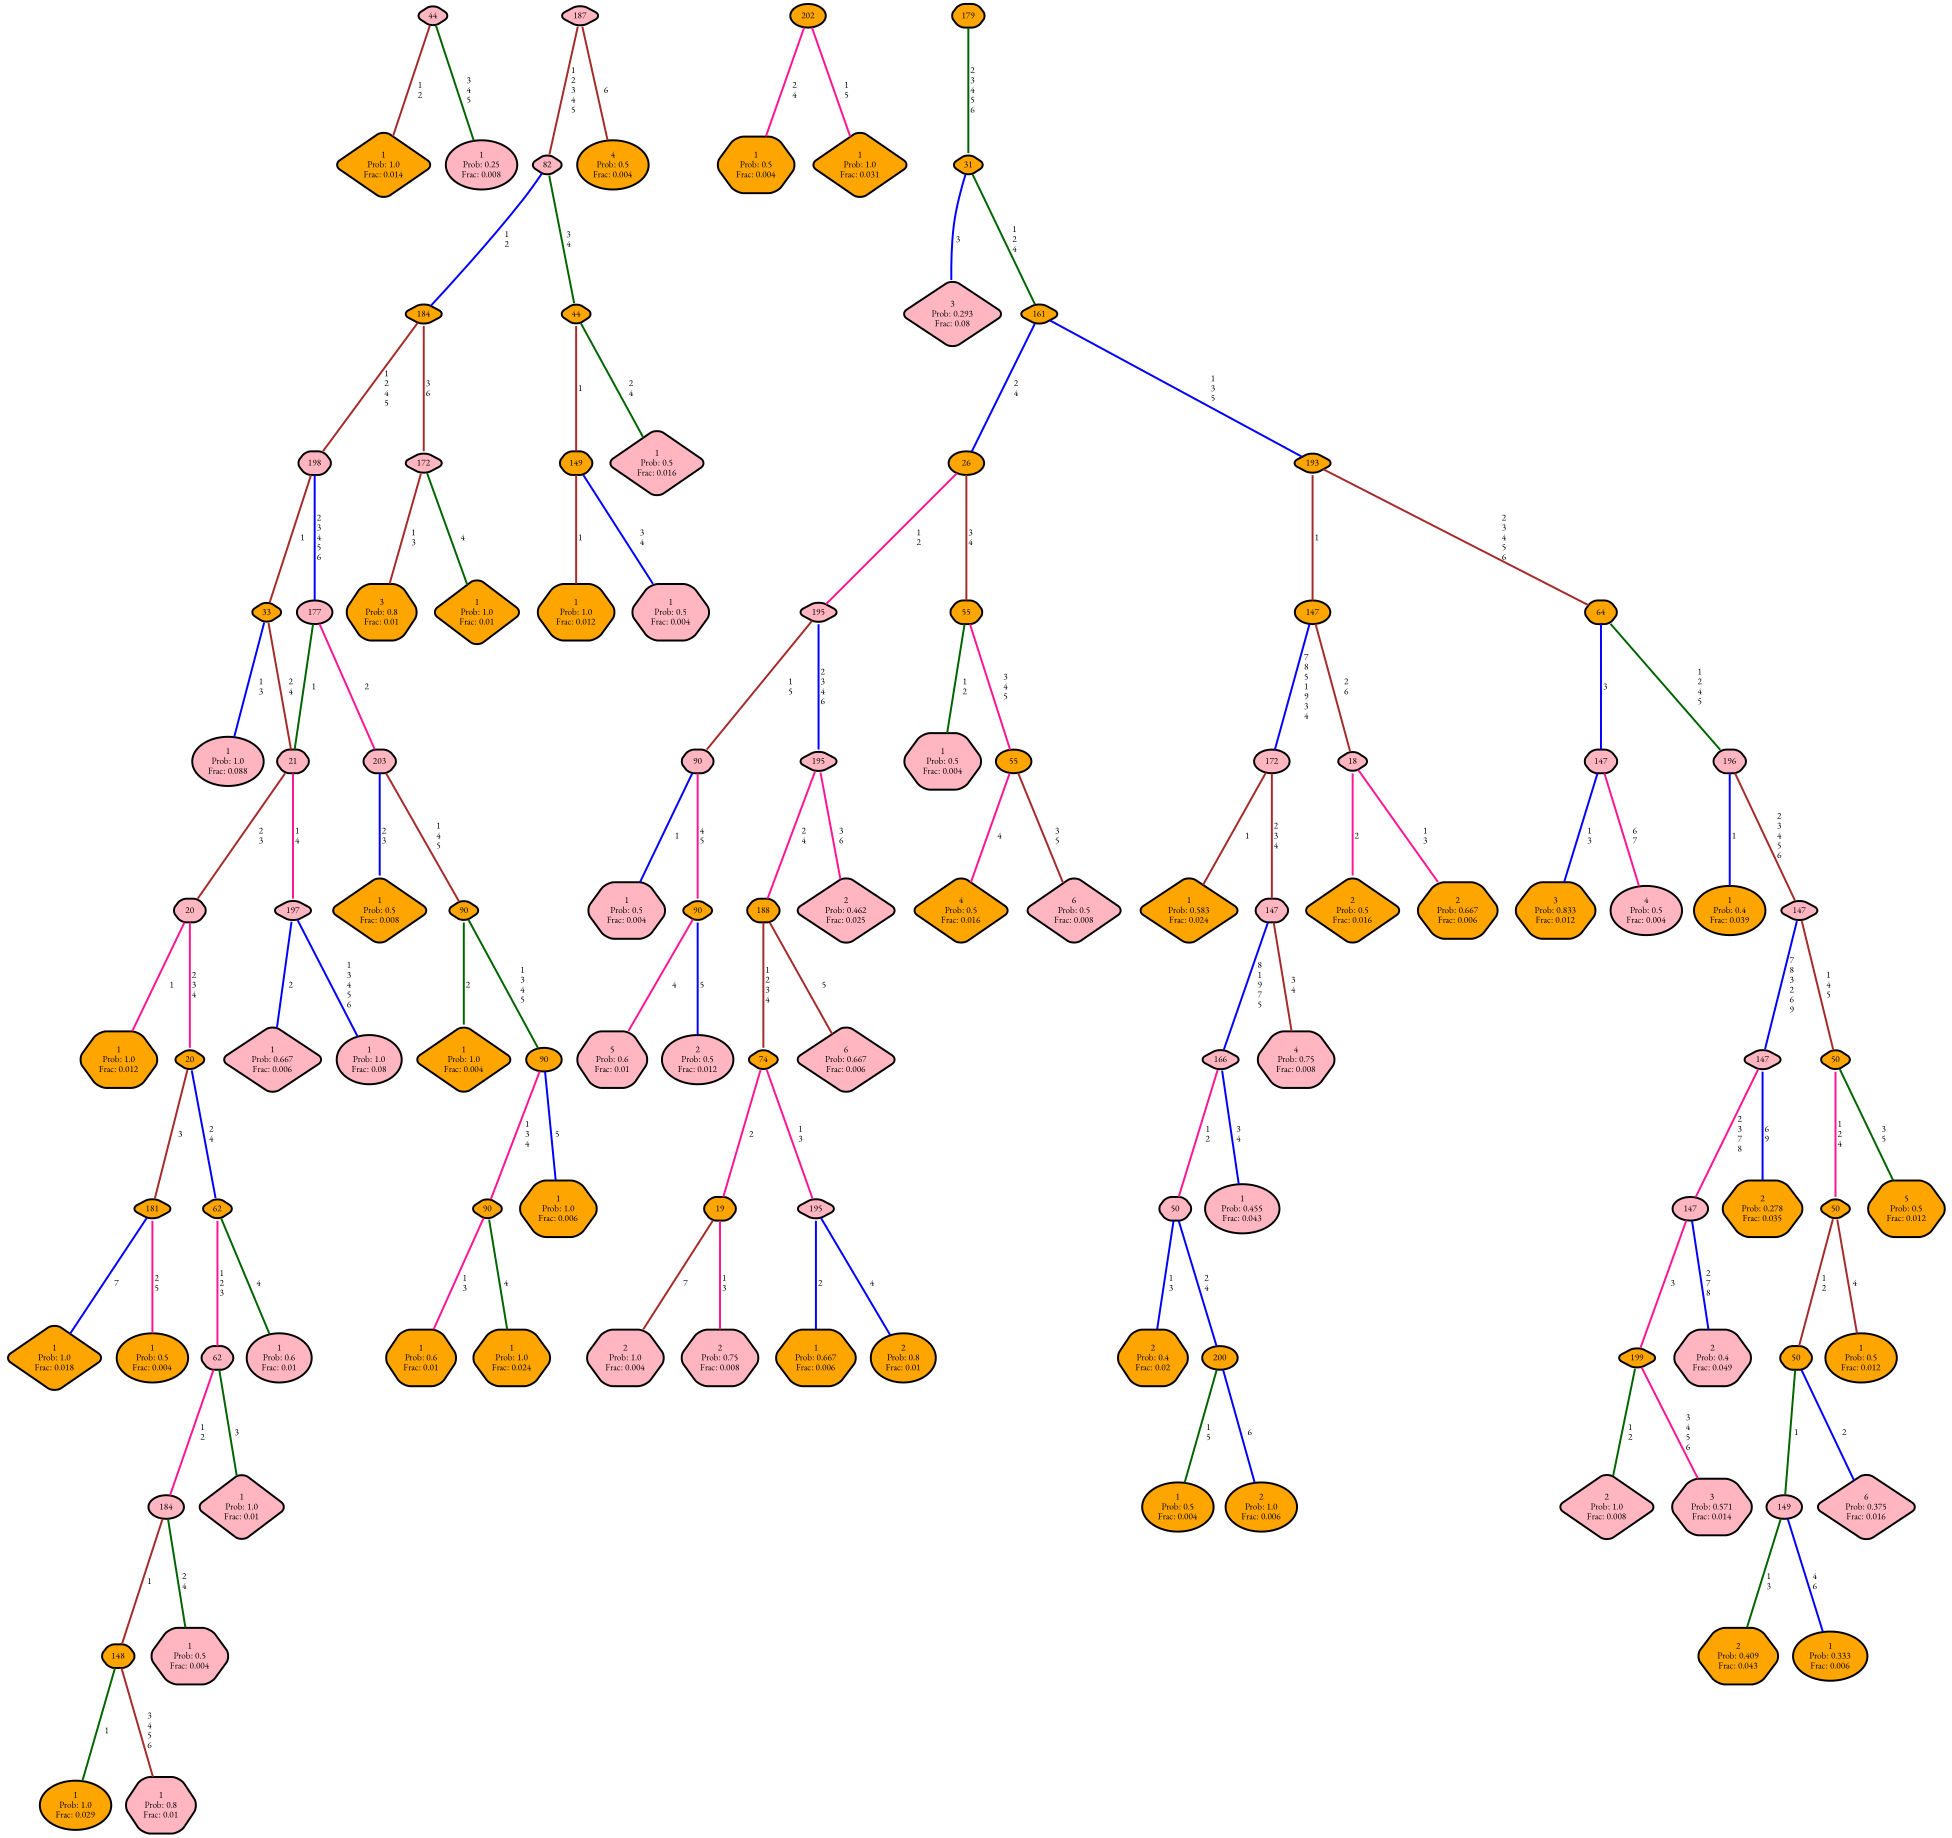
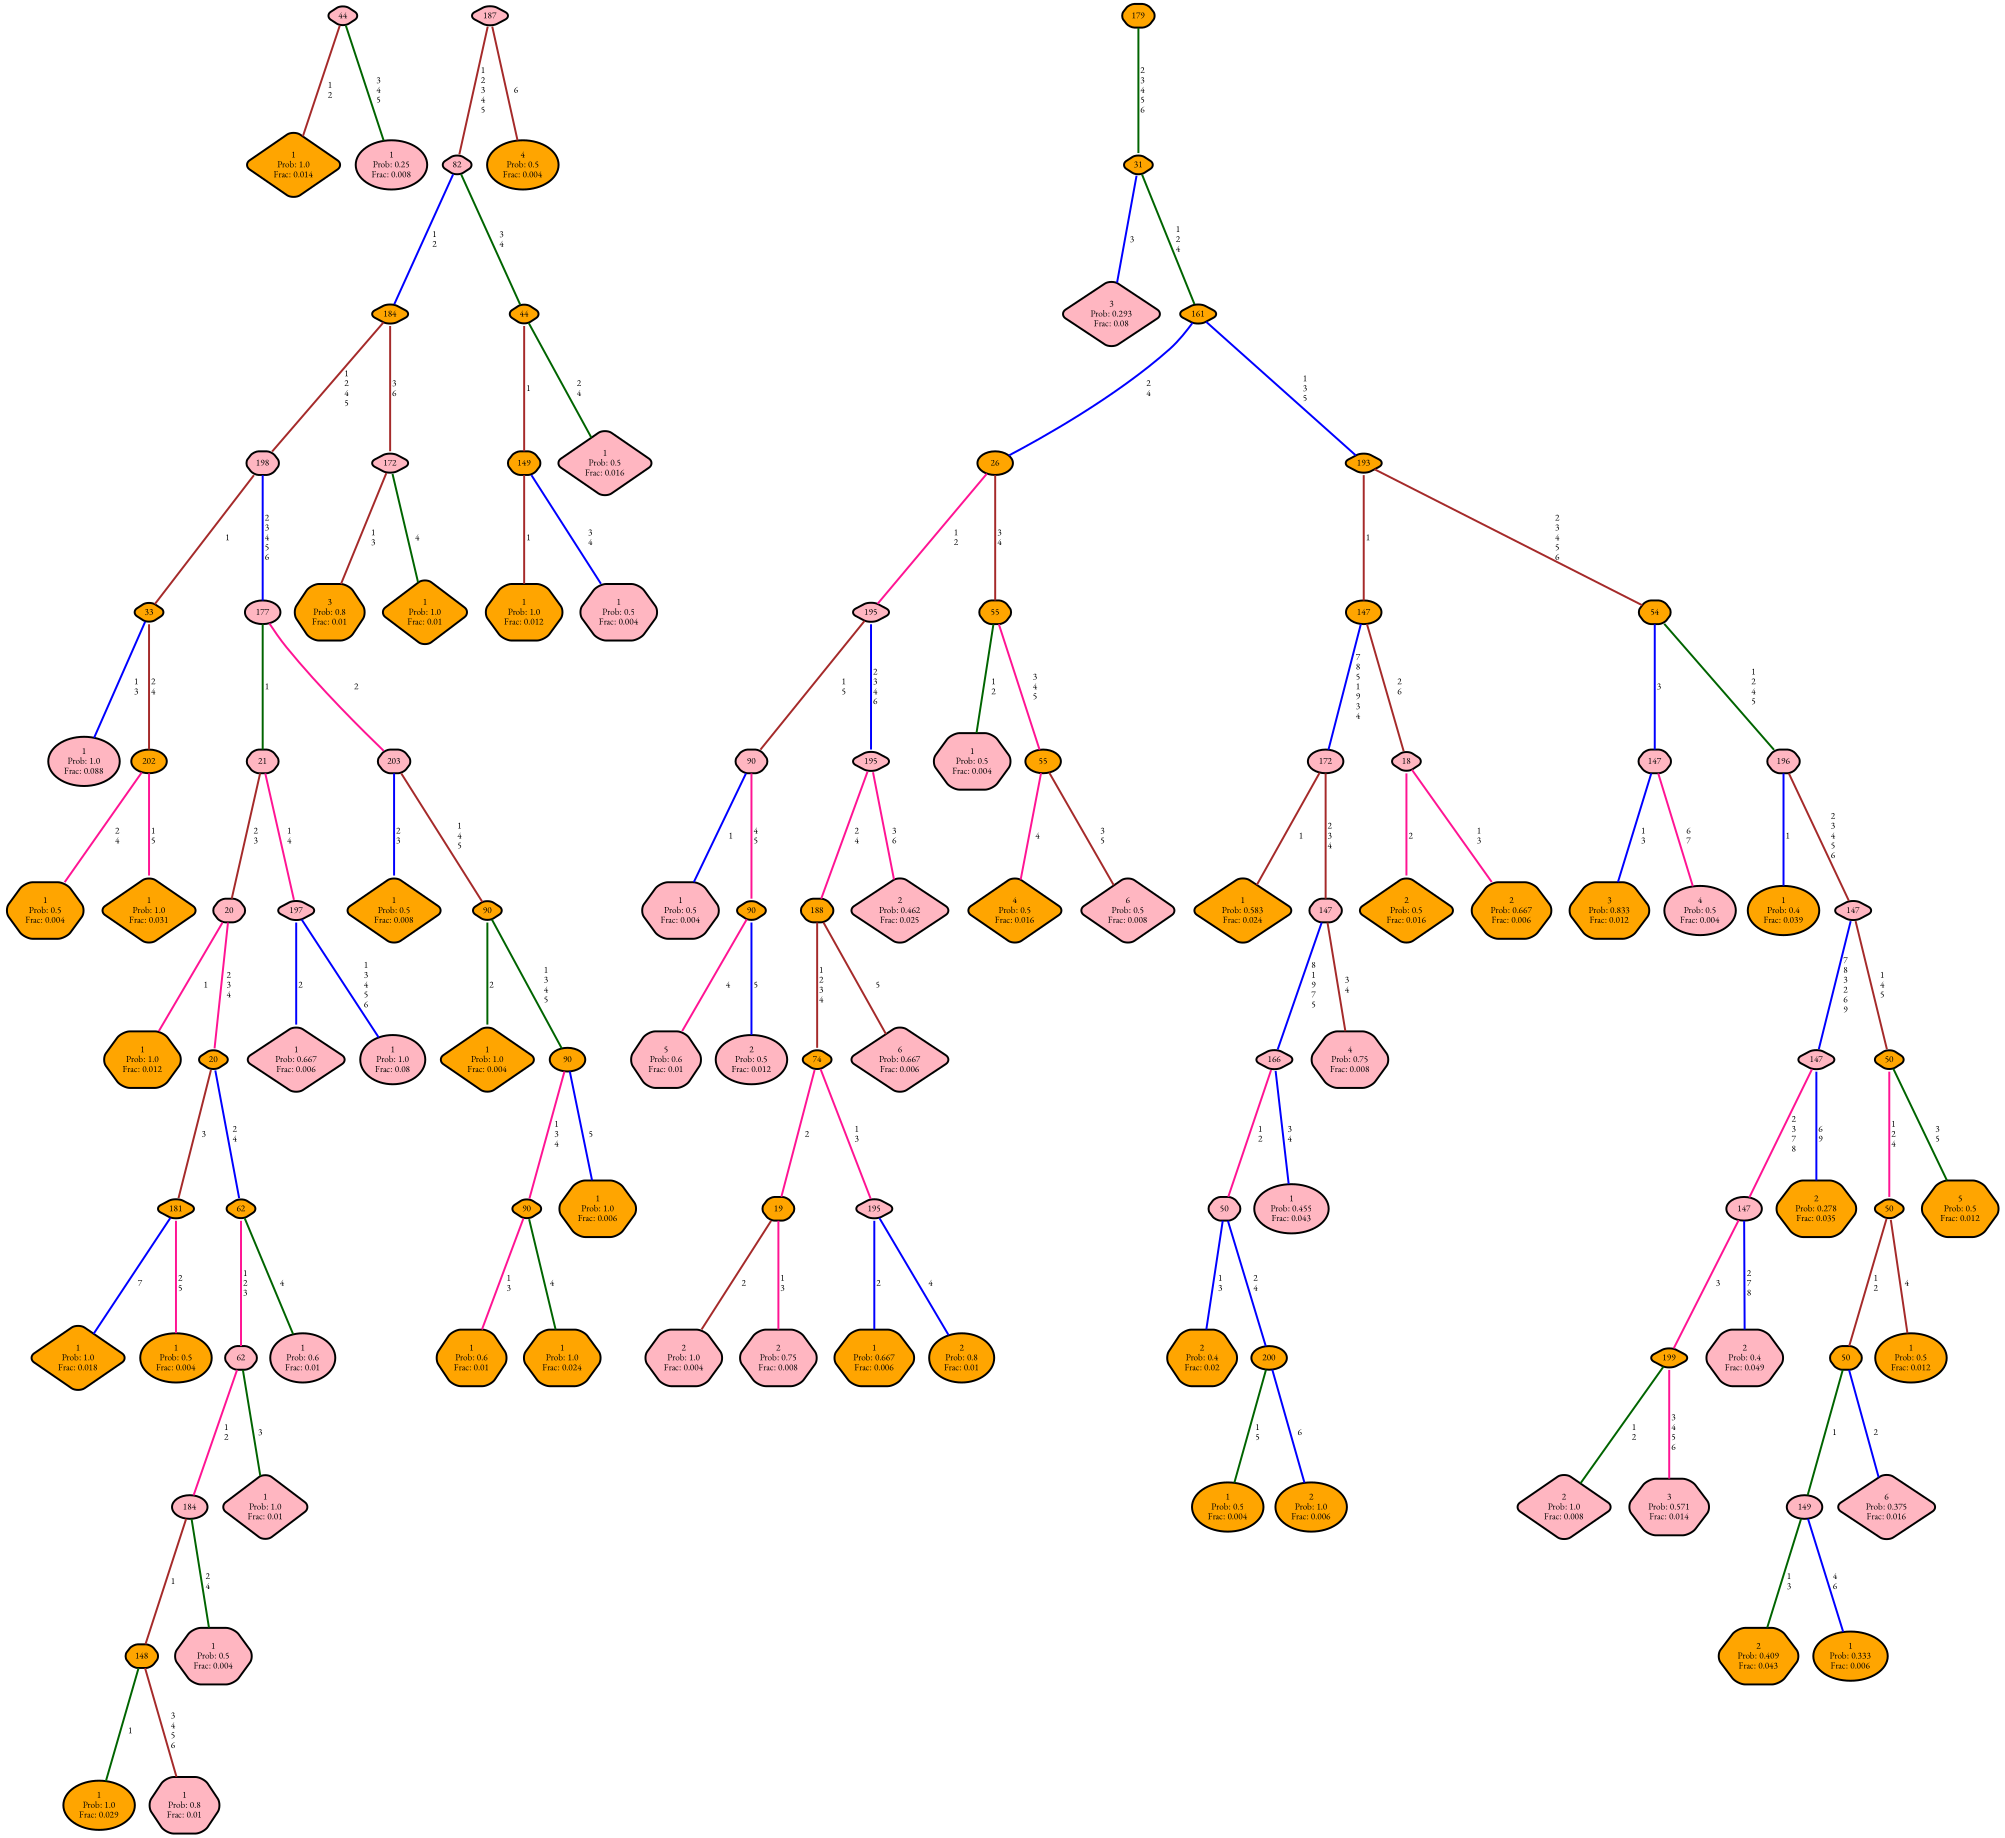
(1601, 612) -> (1655, 612)
(280, 686) -> (149, 687)
(685, 1283) -> (743, 1283)
